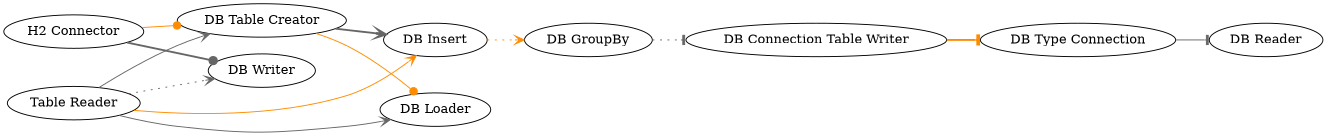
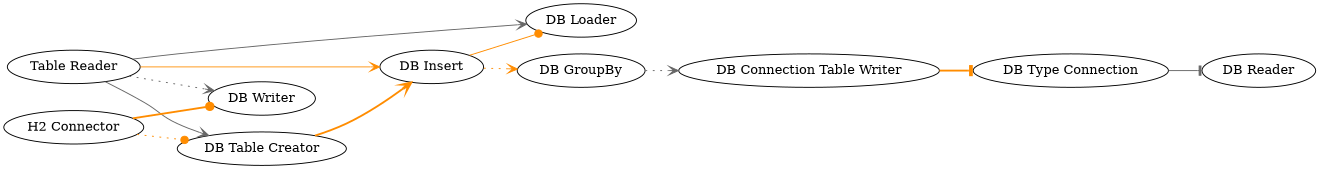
(158, 27) -> (159, 137)
(356, 31) -> (361, 116)
(667, 40) -> (657, 71)
(176, 53) -> (169, 113)
(366, 56) -> (502, 45)
